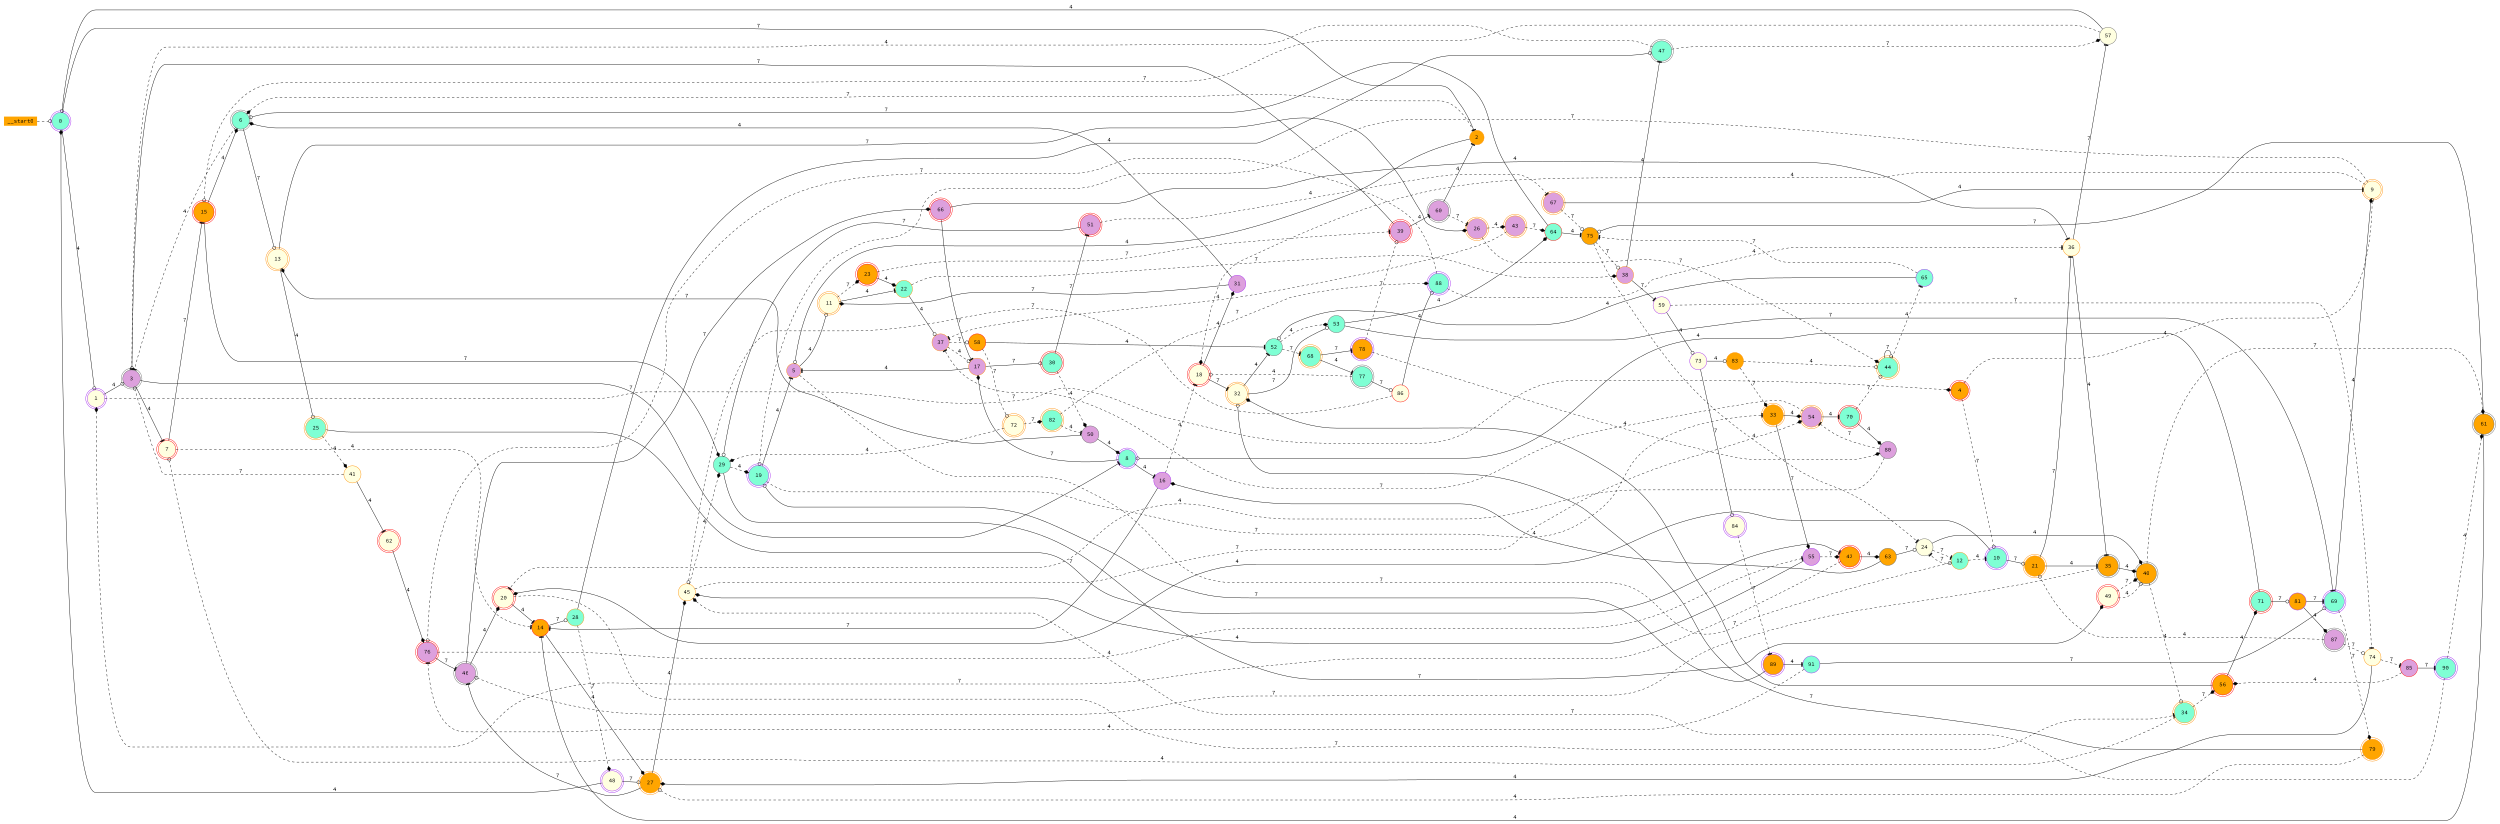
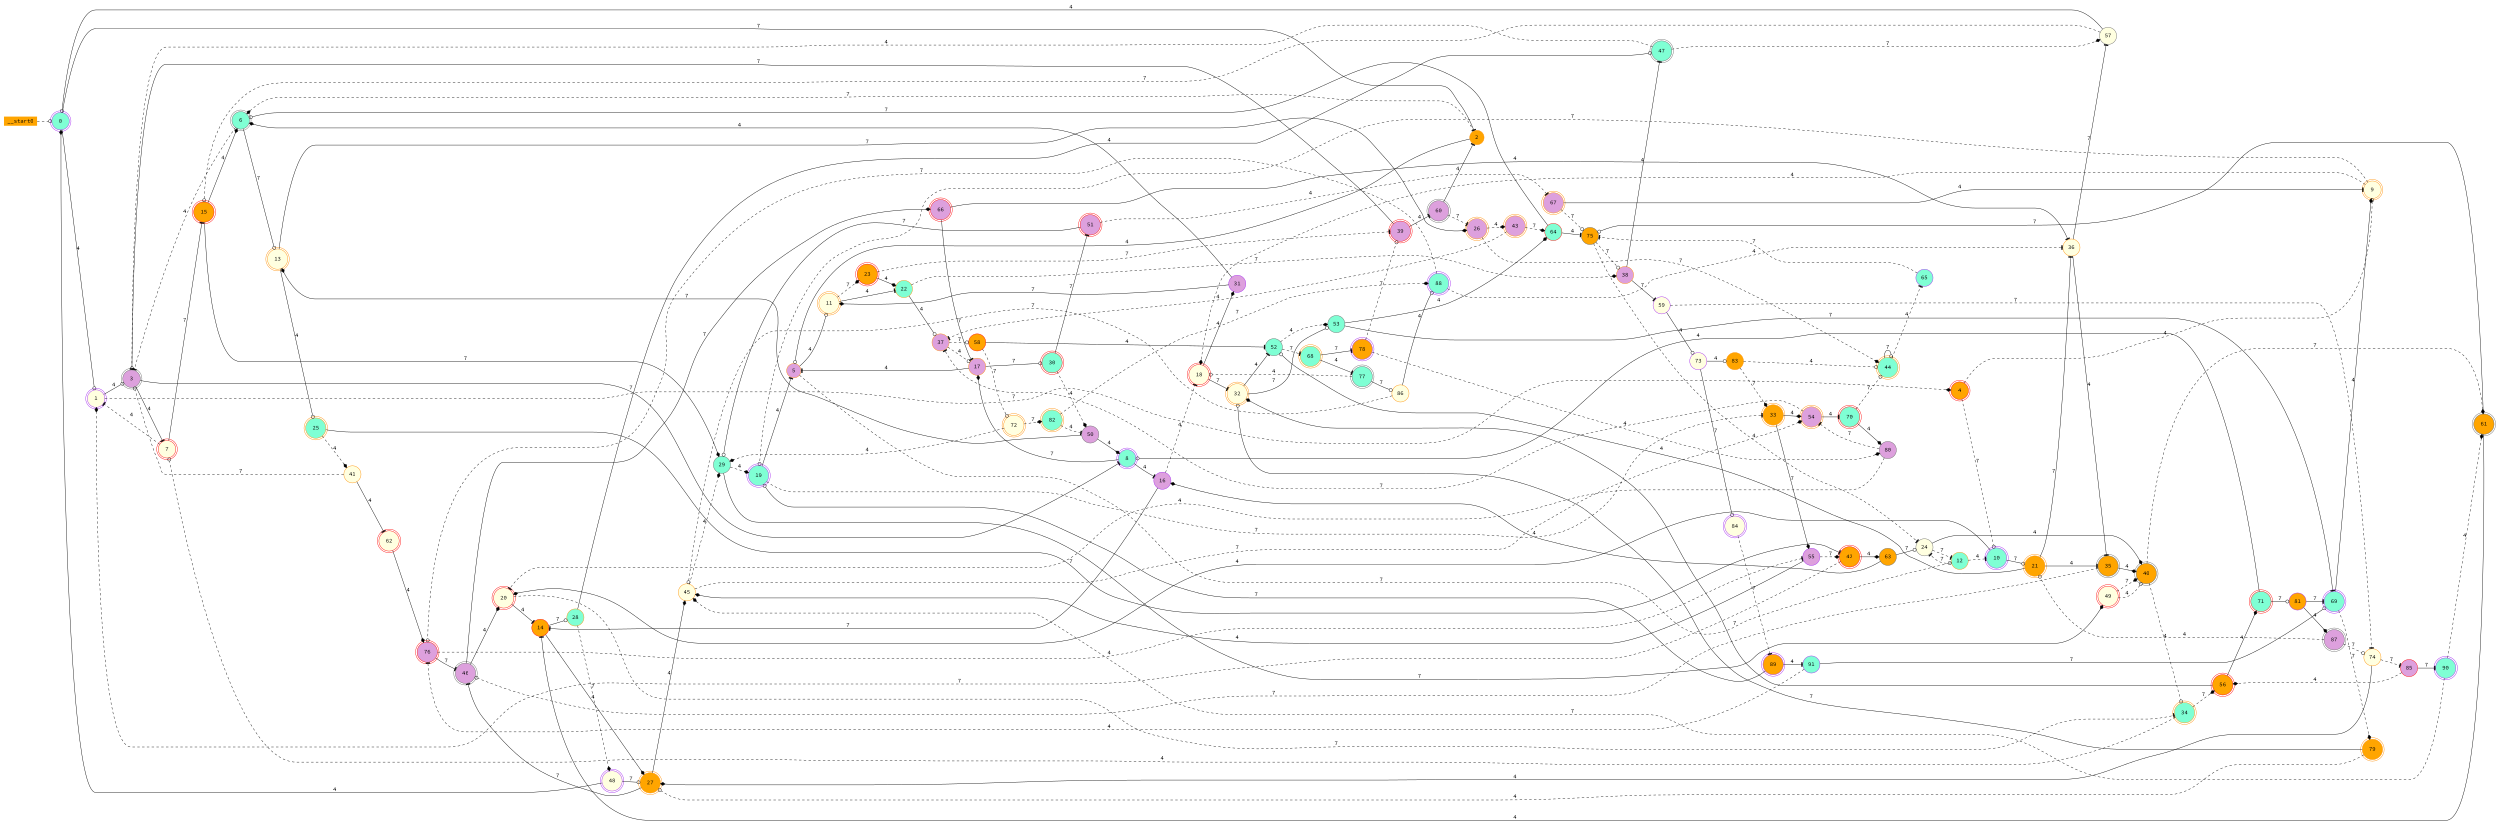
(1594, 312) -> (1657, 453)
(1400, 393) -> (1400, 393)
(425, 449) -> (132, 425)
